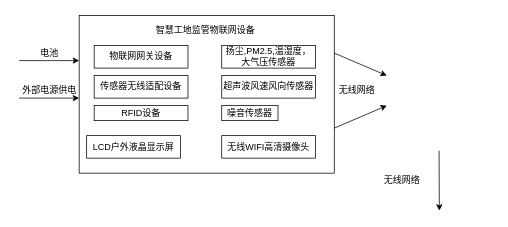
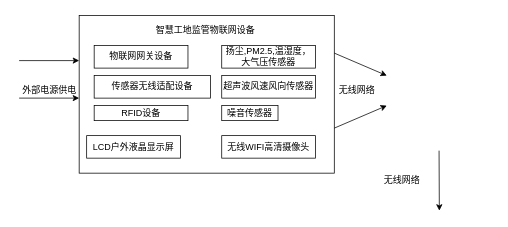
(49, 53) -> none
(141, 87) -> (152, 87)
